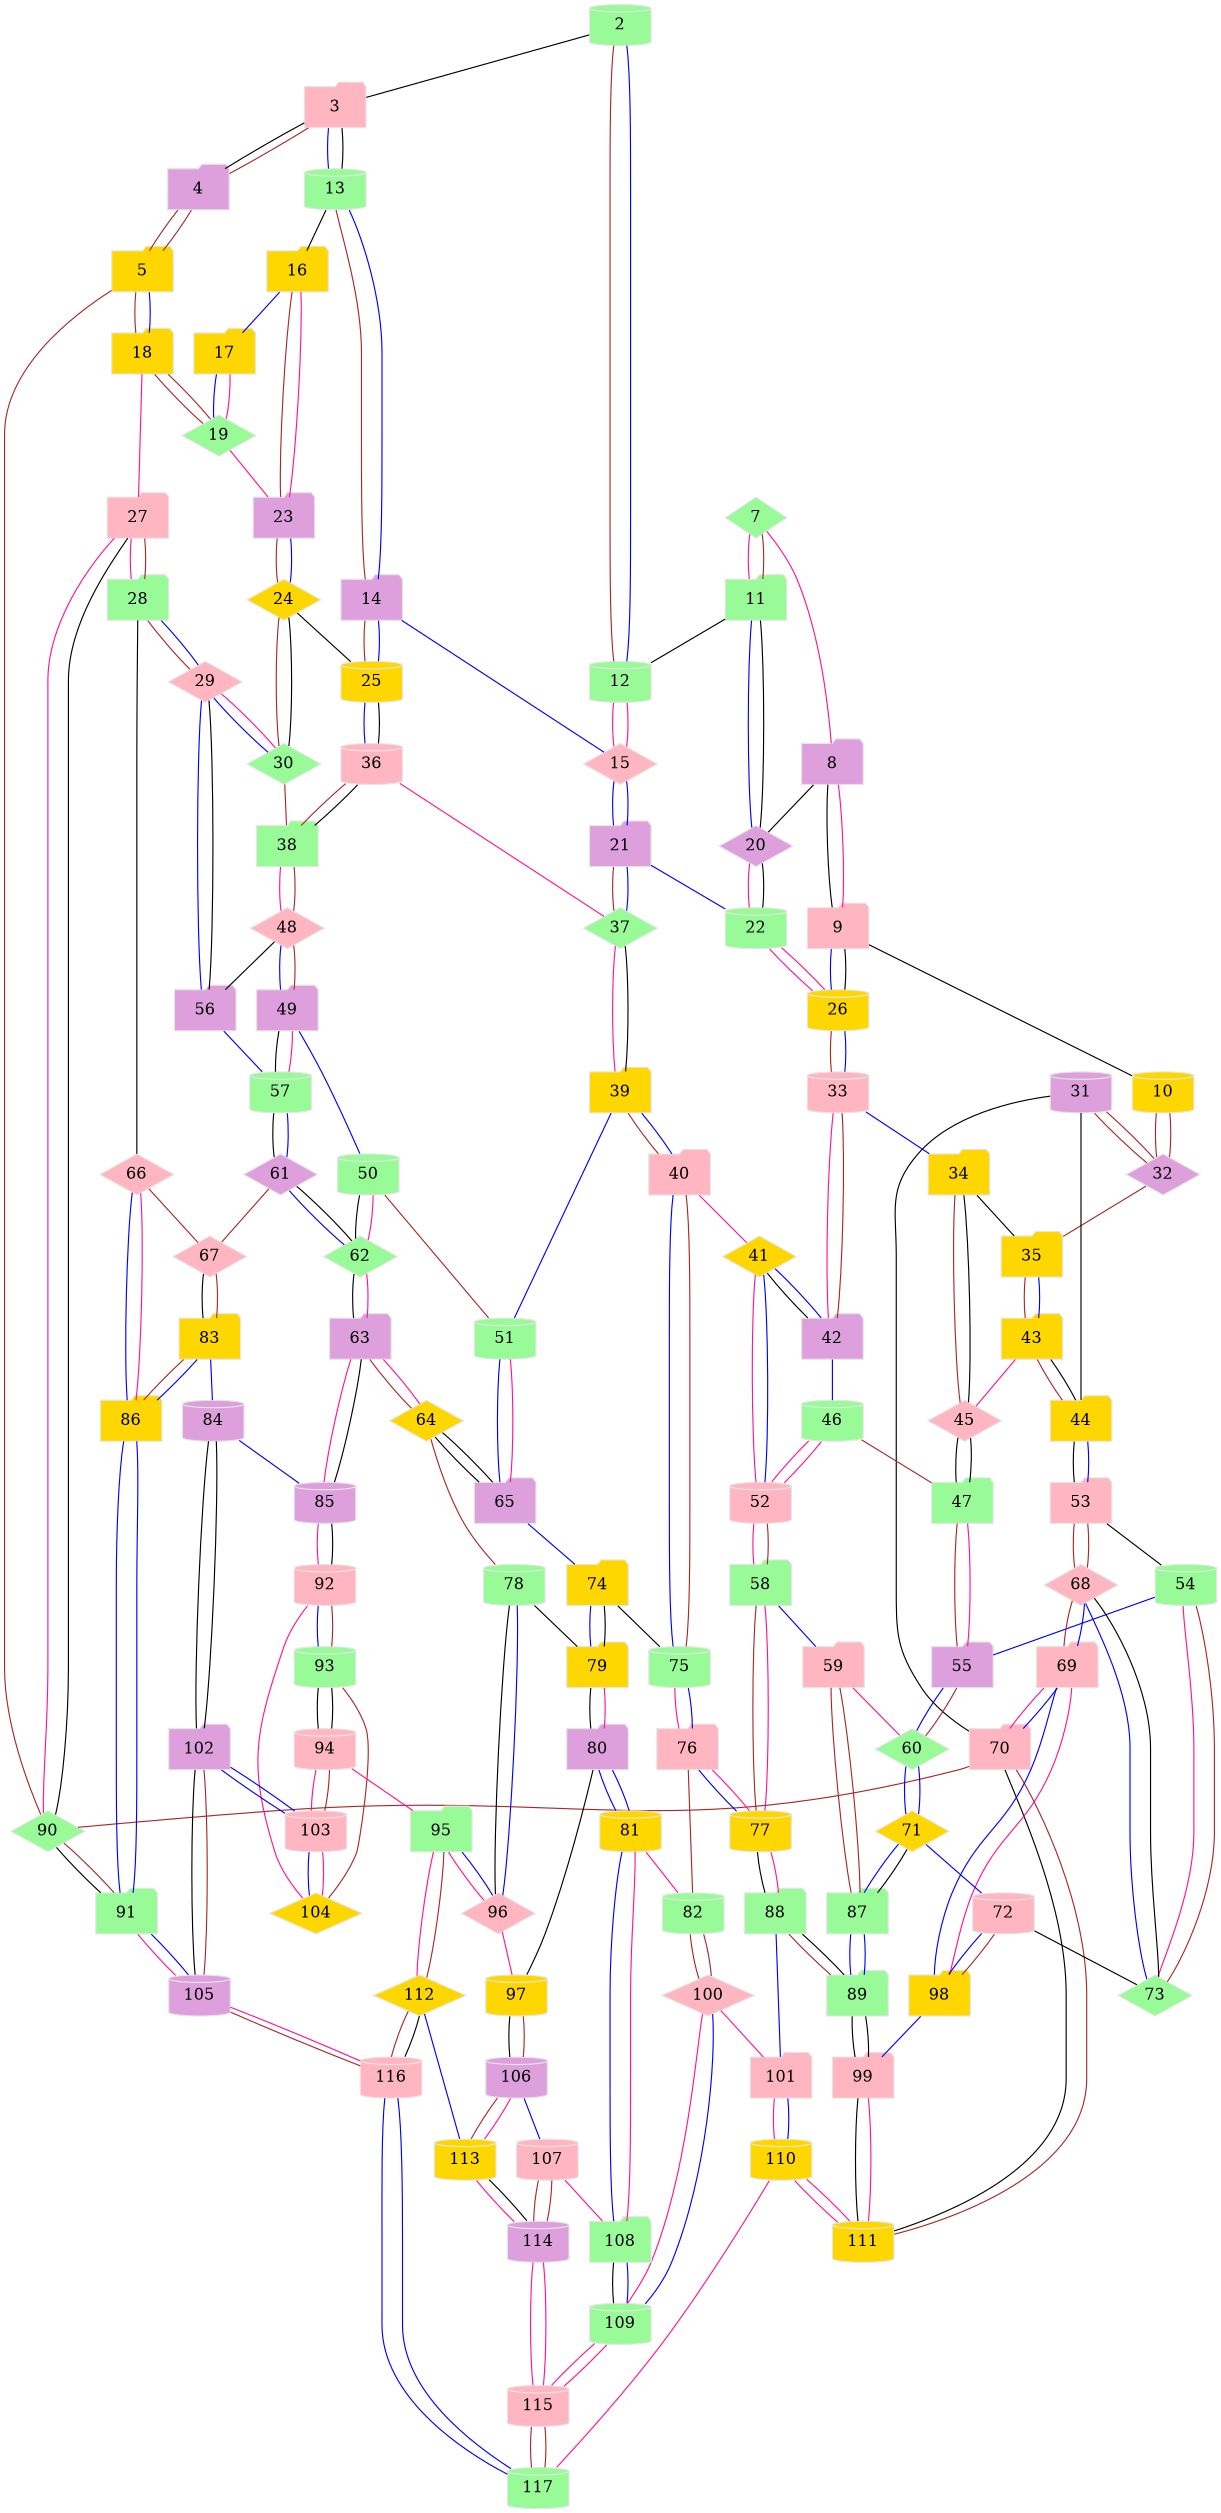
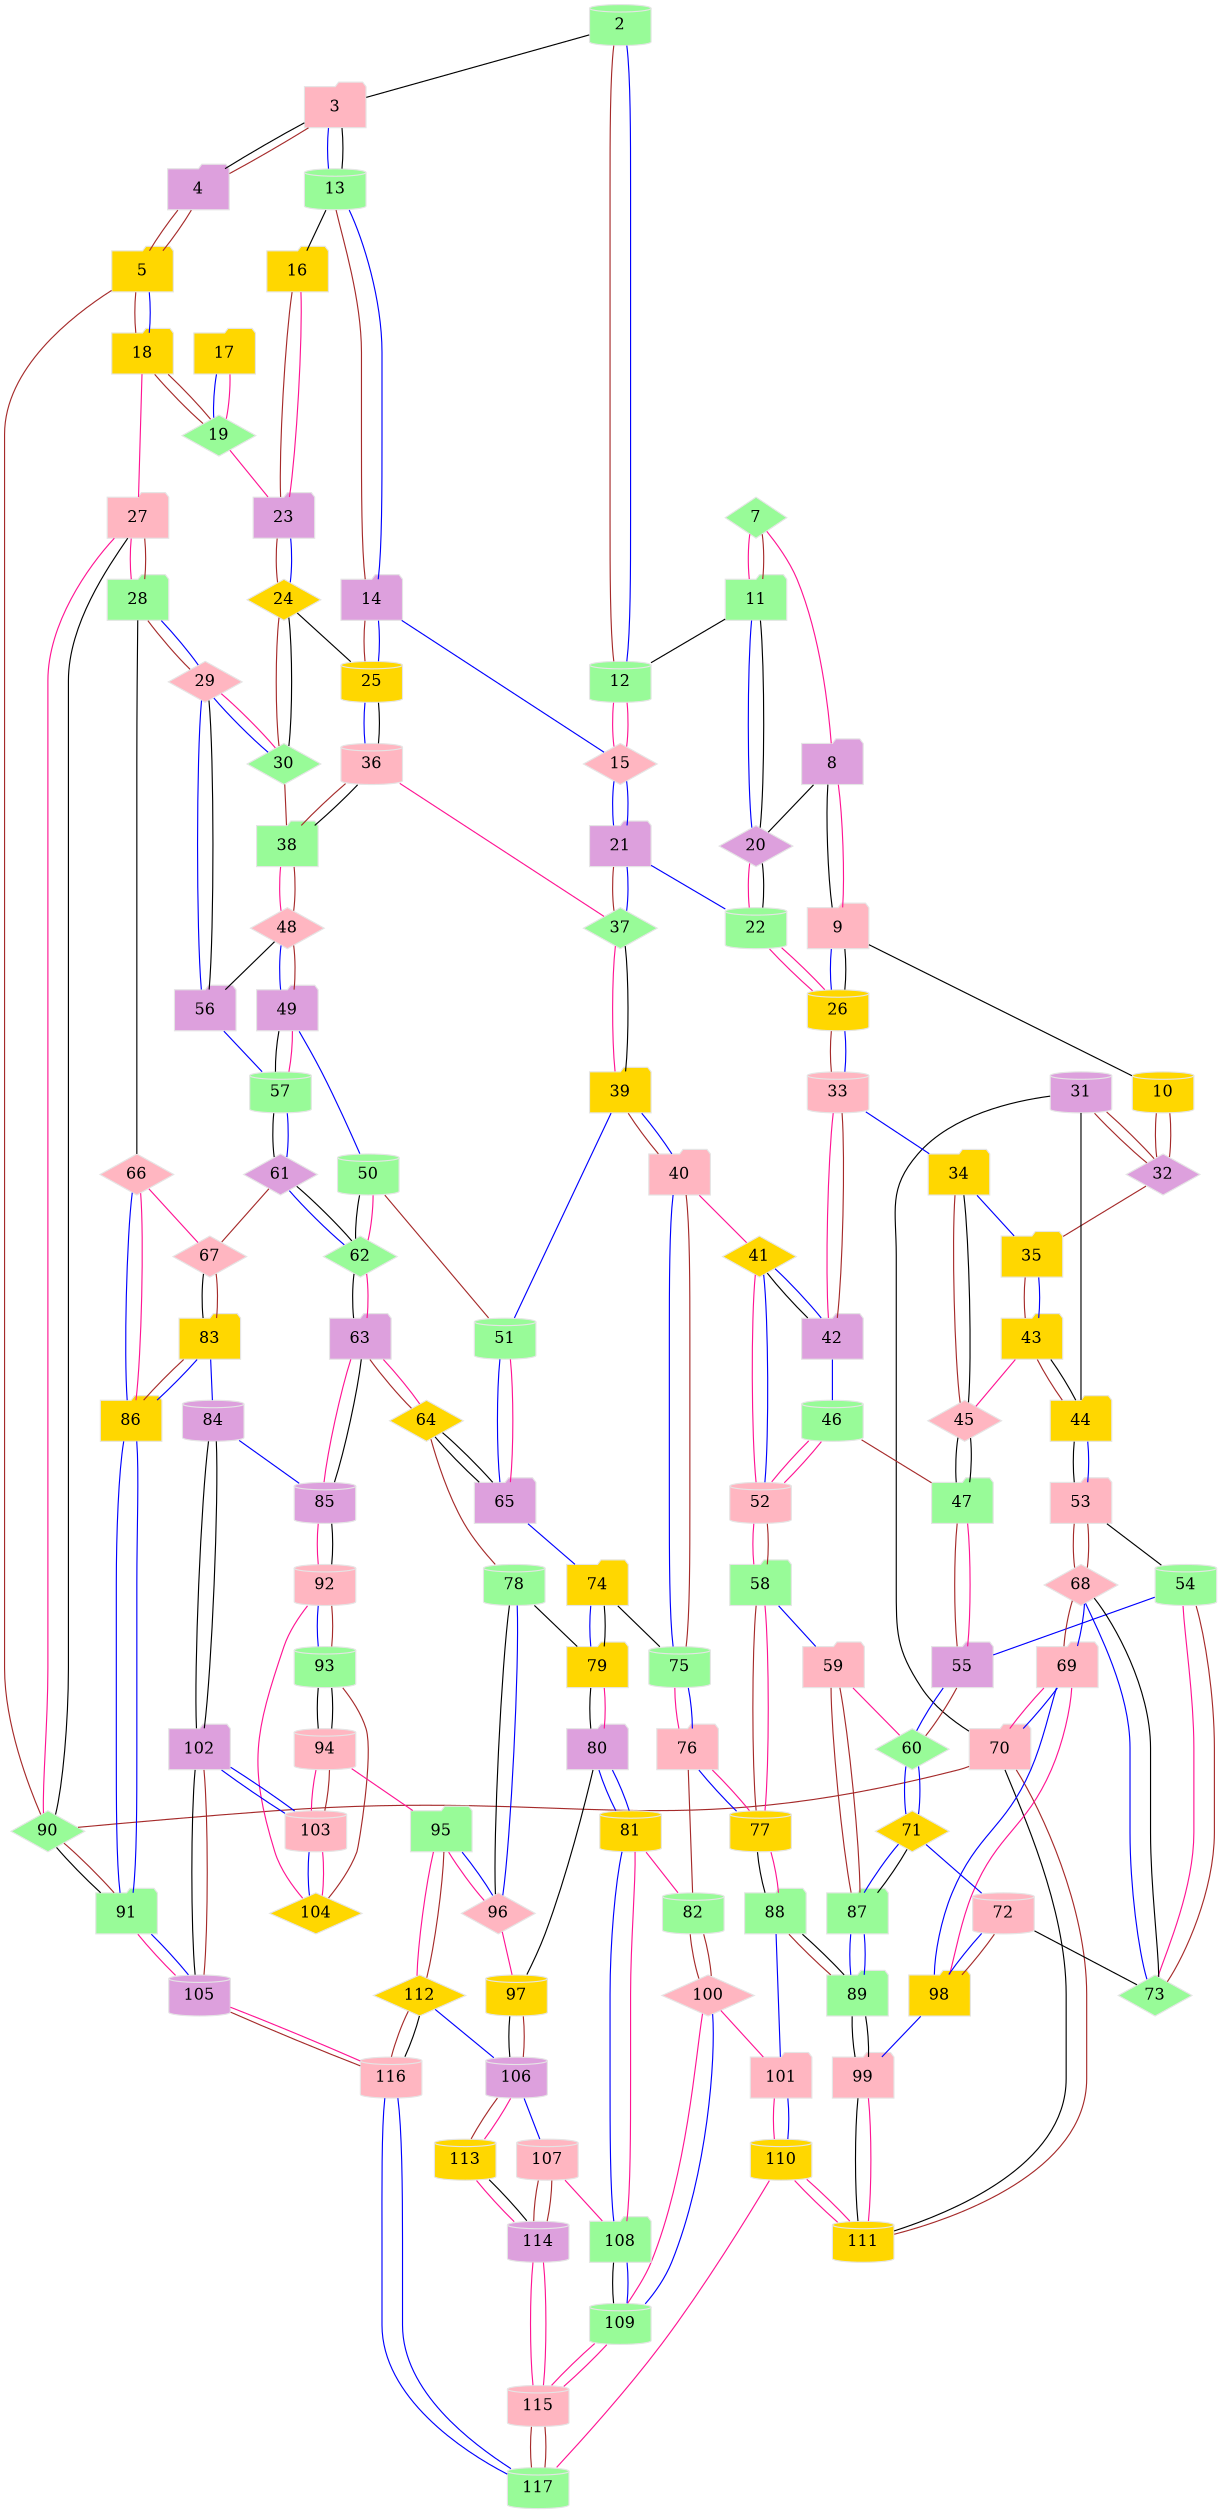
(261, 313) -> none
(173, 1216) -> (173, 1216)
(996, 1216) -> (996, 1216)
(442, 2076) -> (464, 2034)
